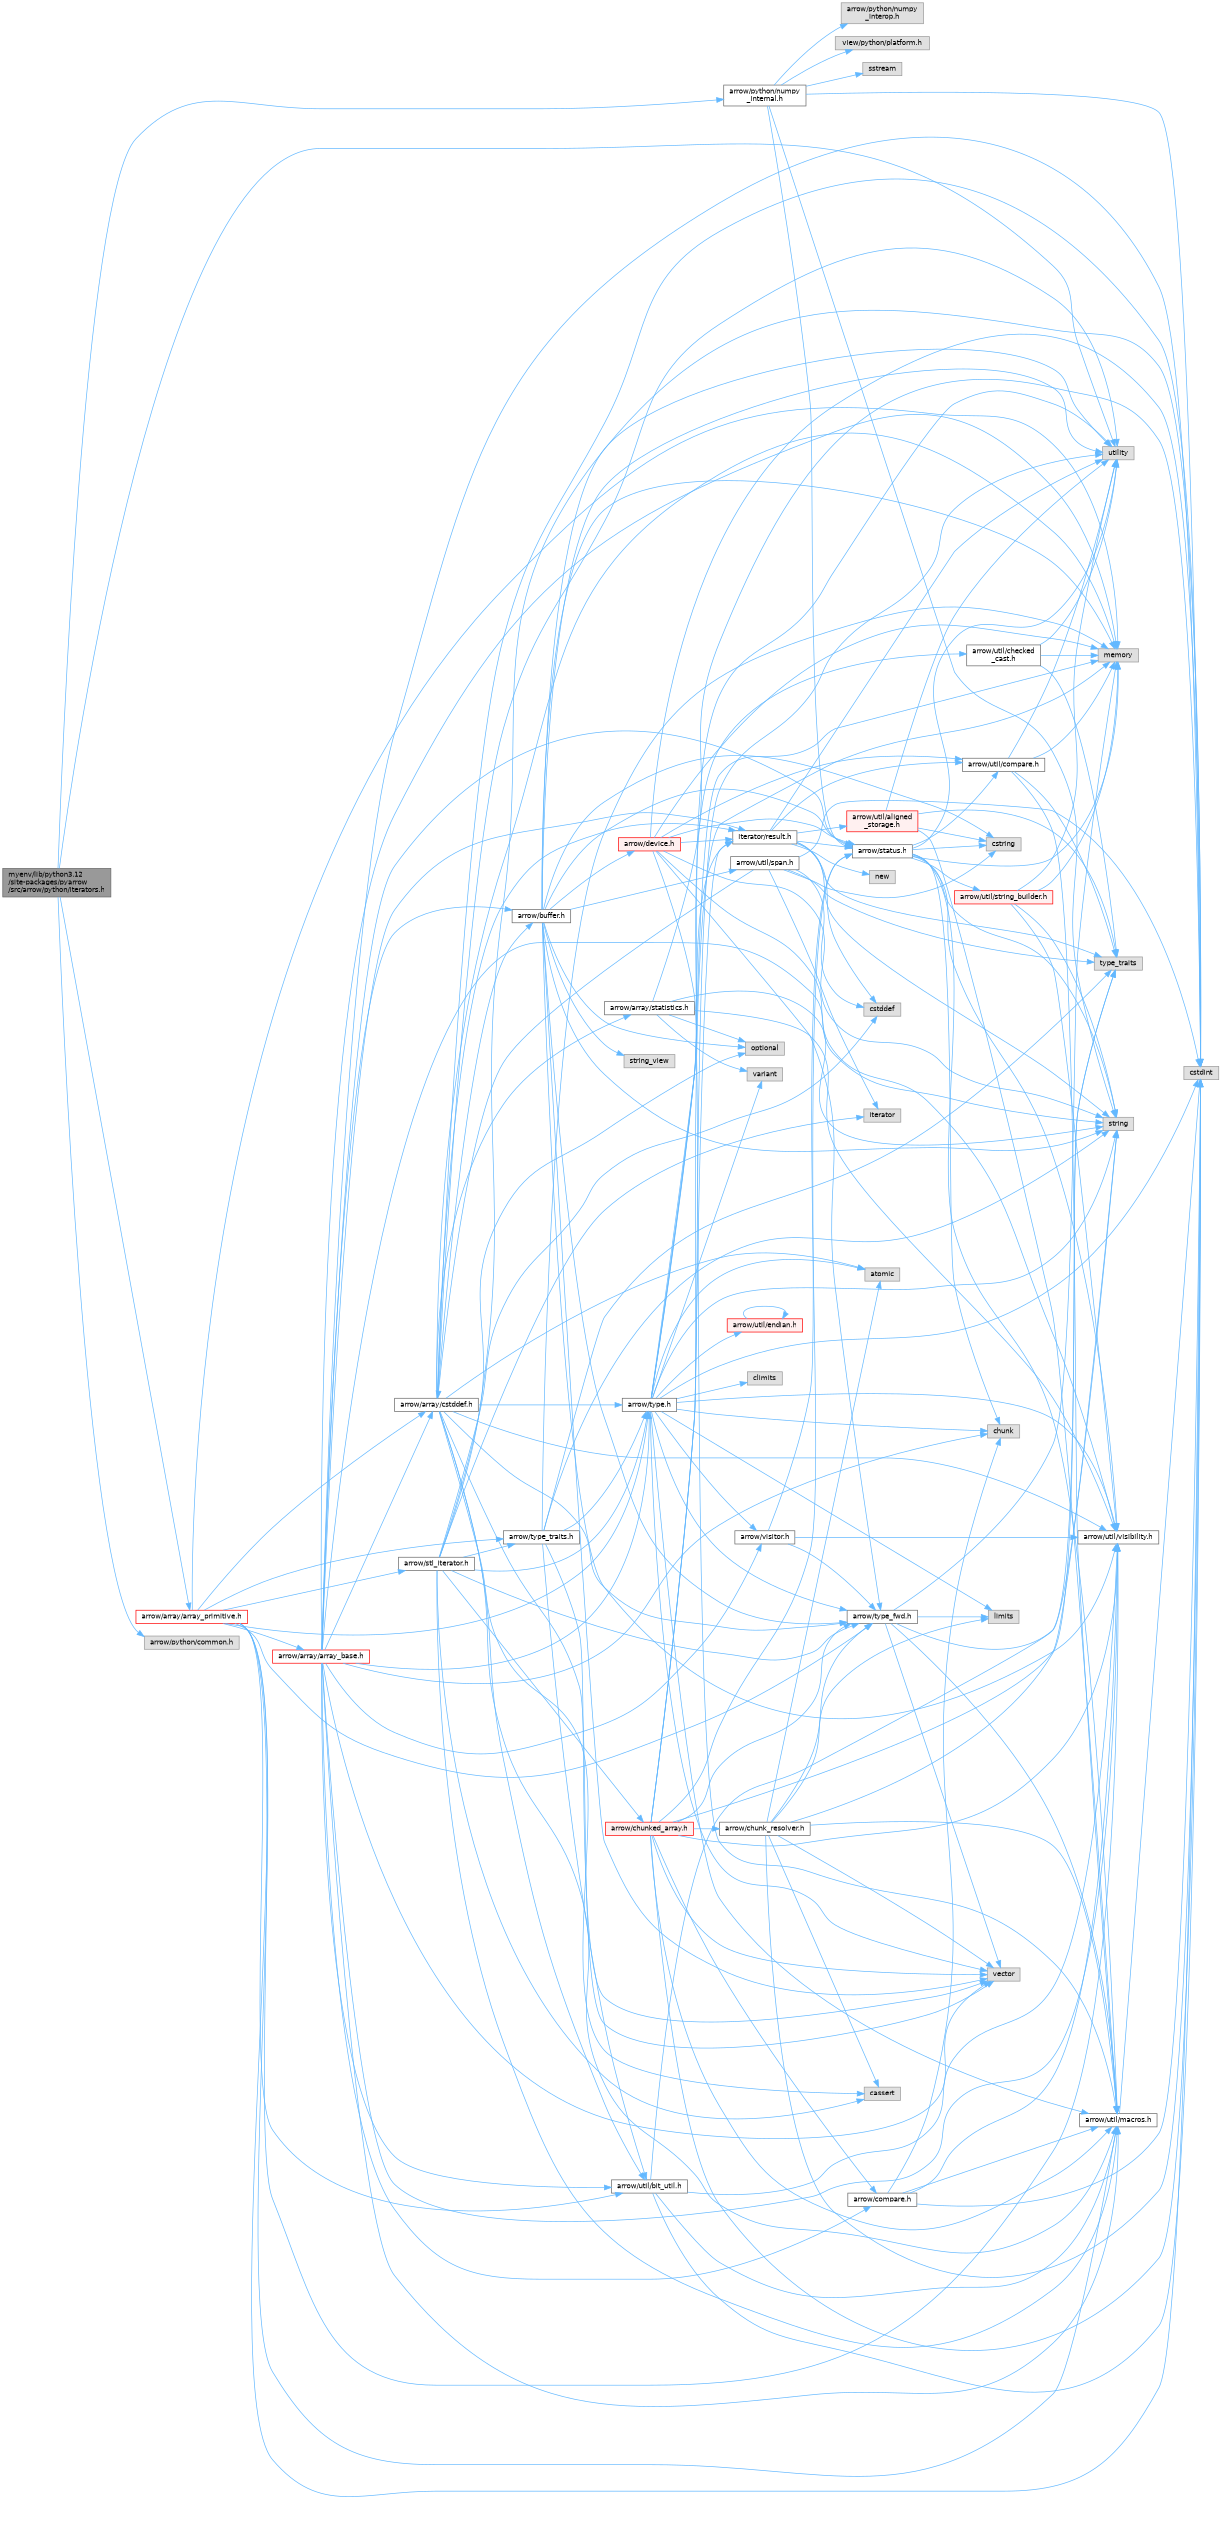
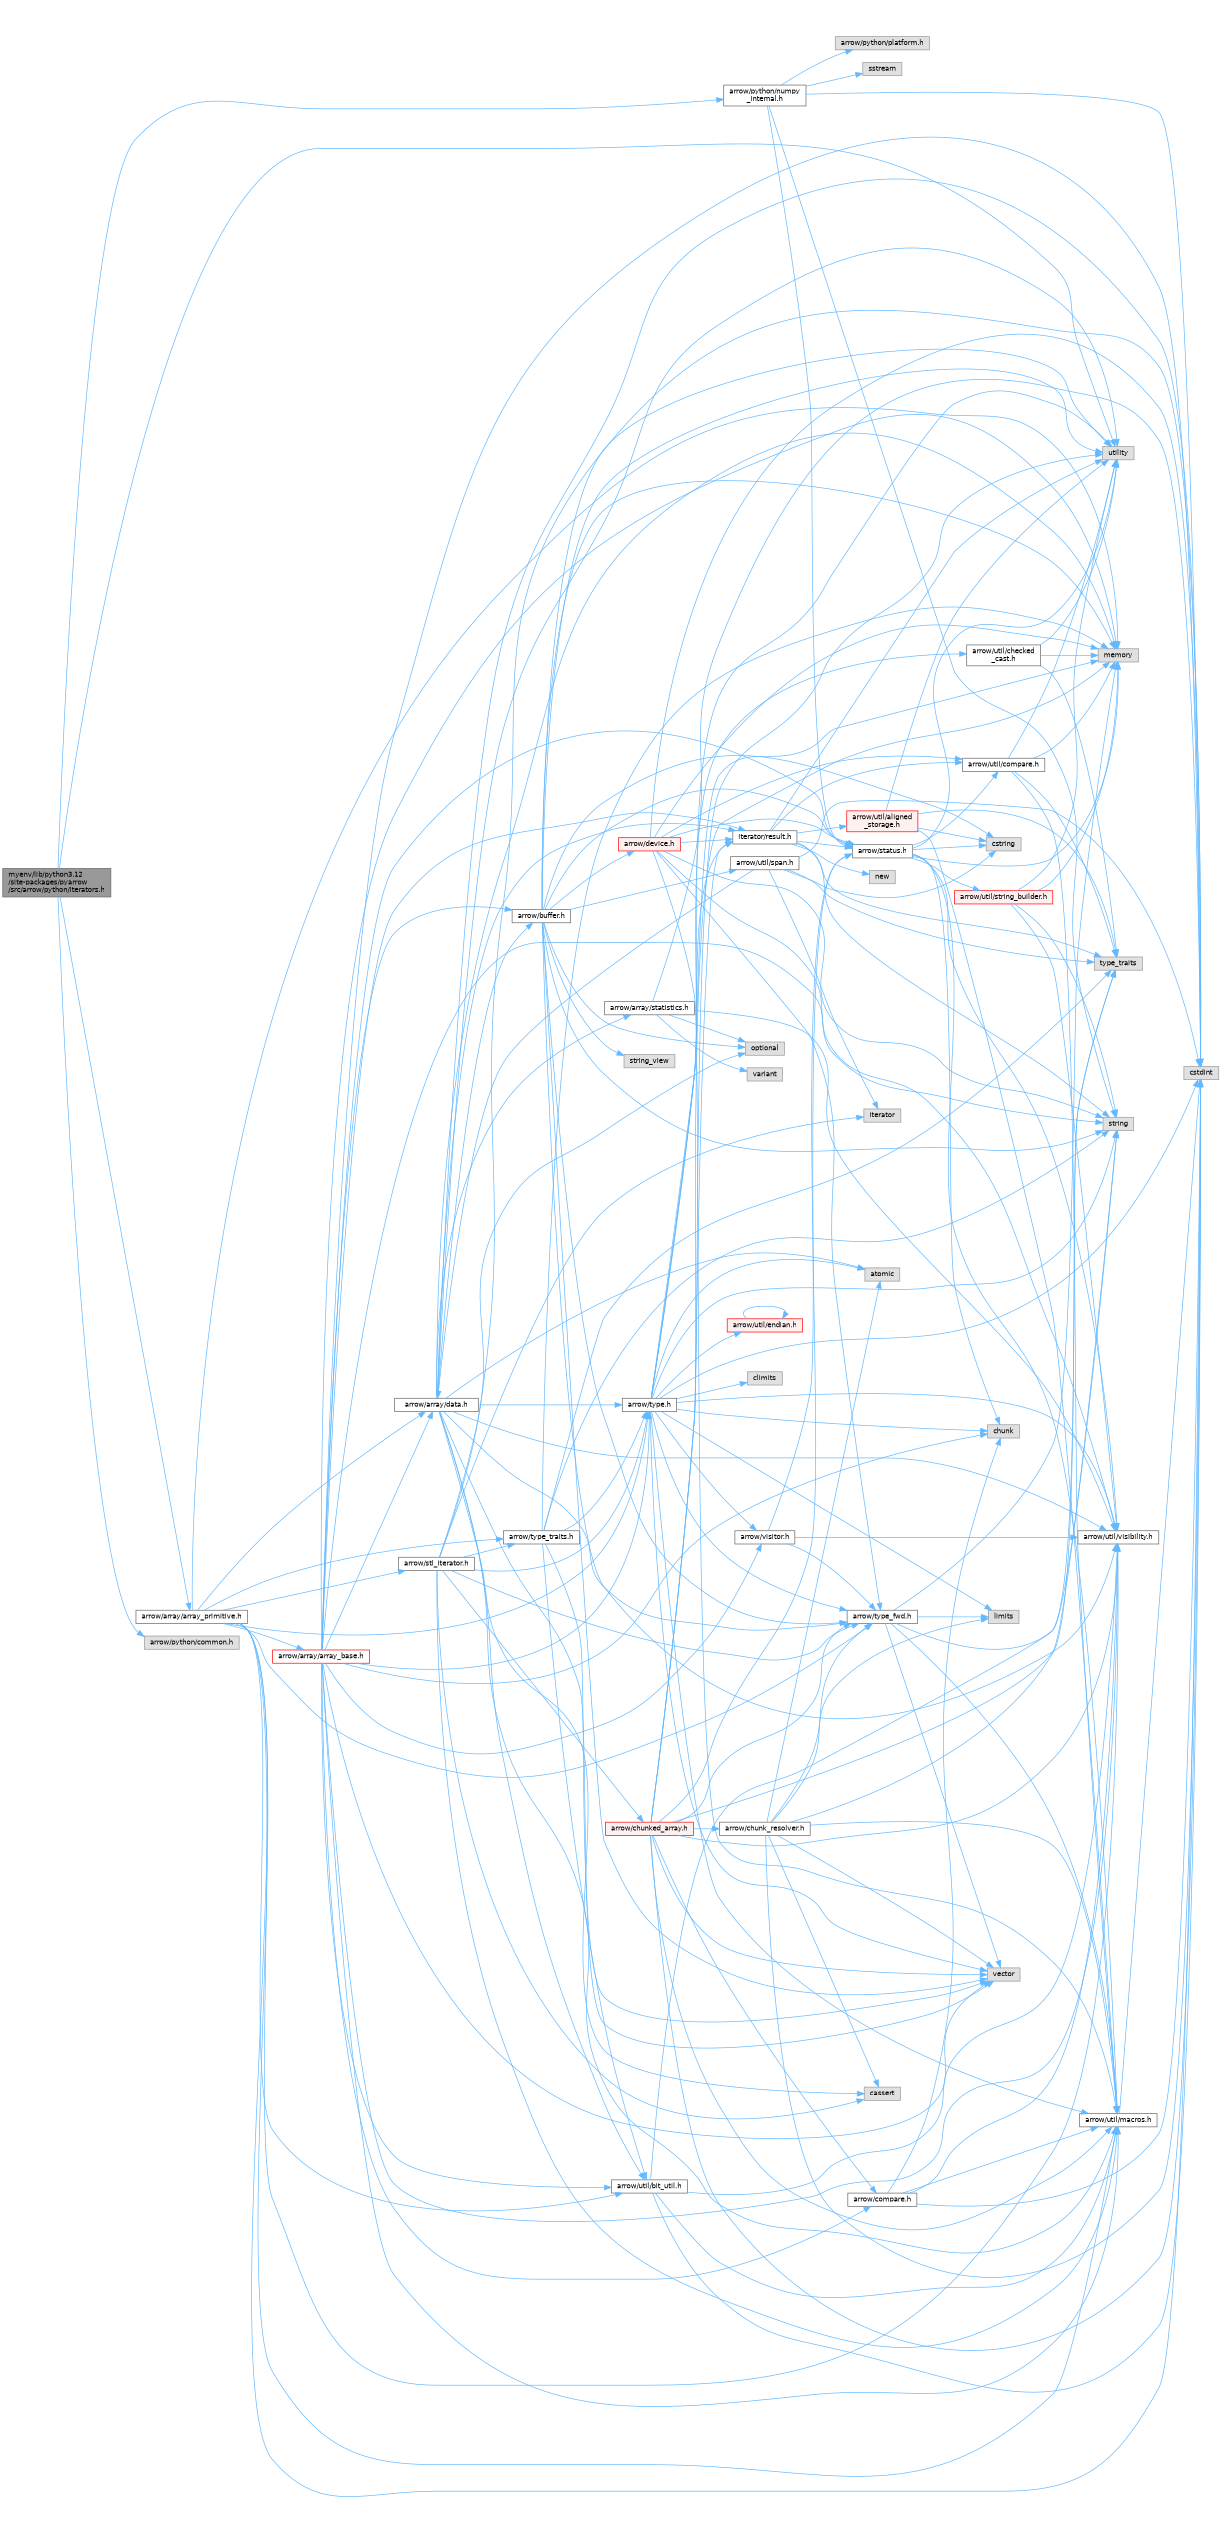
(882, 13) -> none
(882, 43) -> (882, 43)
(1035, 952) -> none
(882, 1010) -> none
(844, 1133) -> none
(706, 1243) -> none
(436, 1405) -> (436, 1405)
(192, 1617) -> (192, 1617)
